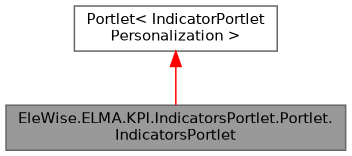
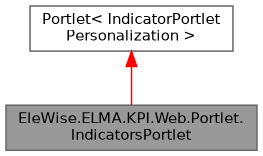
(176, 128) -> (131, 128)
